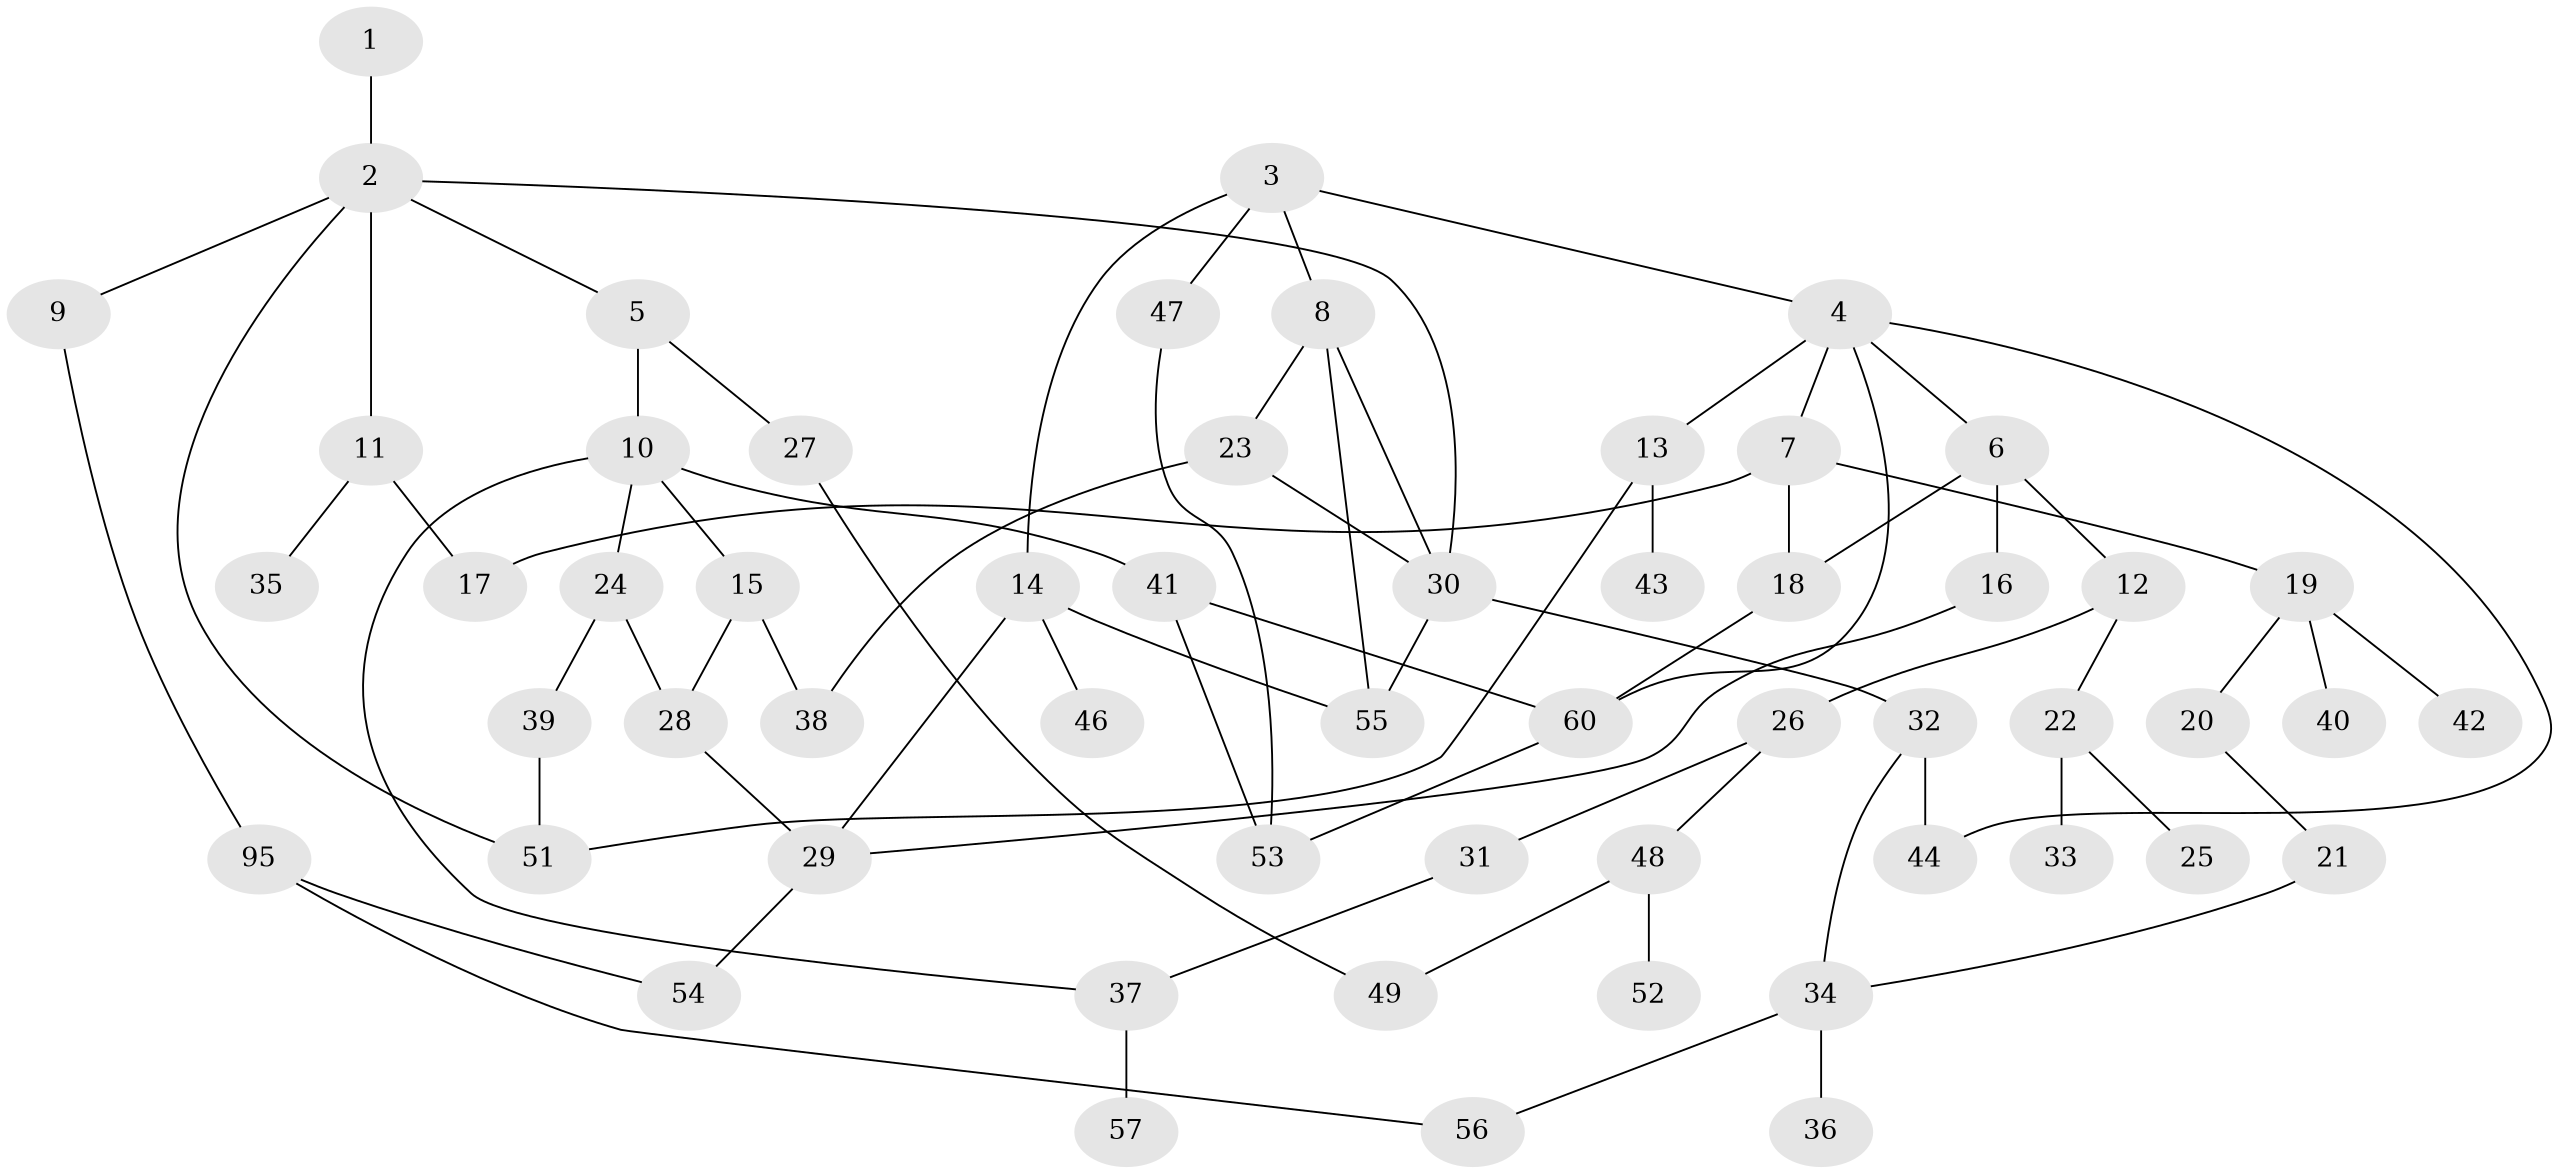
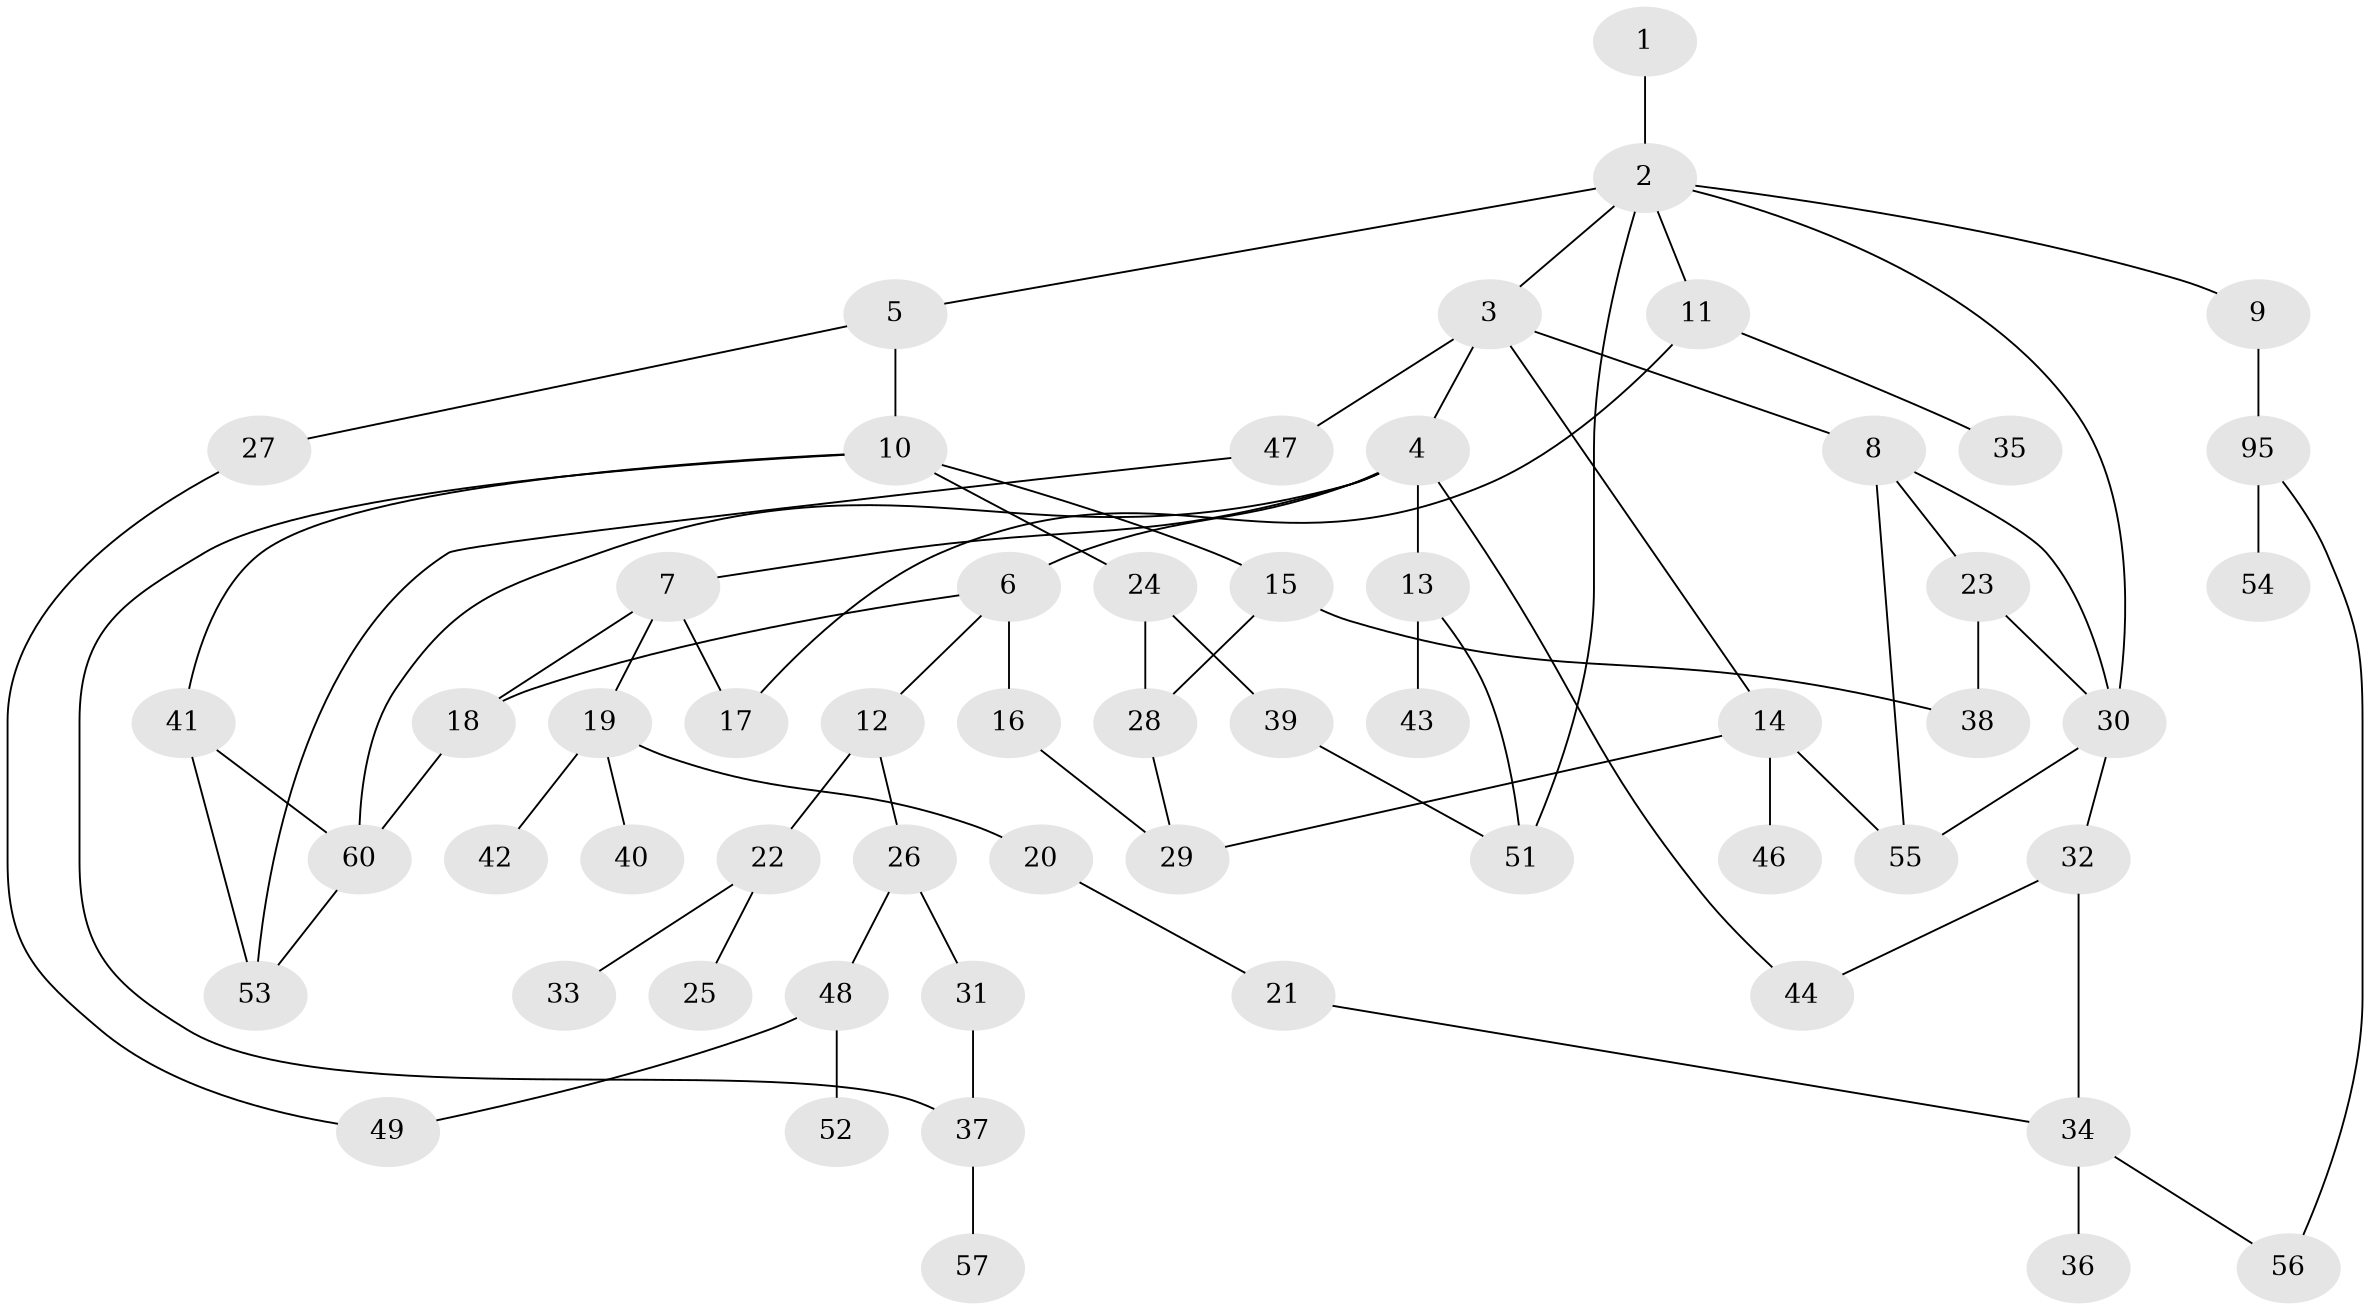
none -> (1567, 246)
(754, 928) -> none
